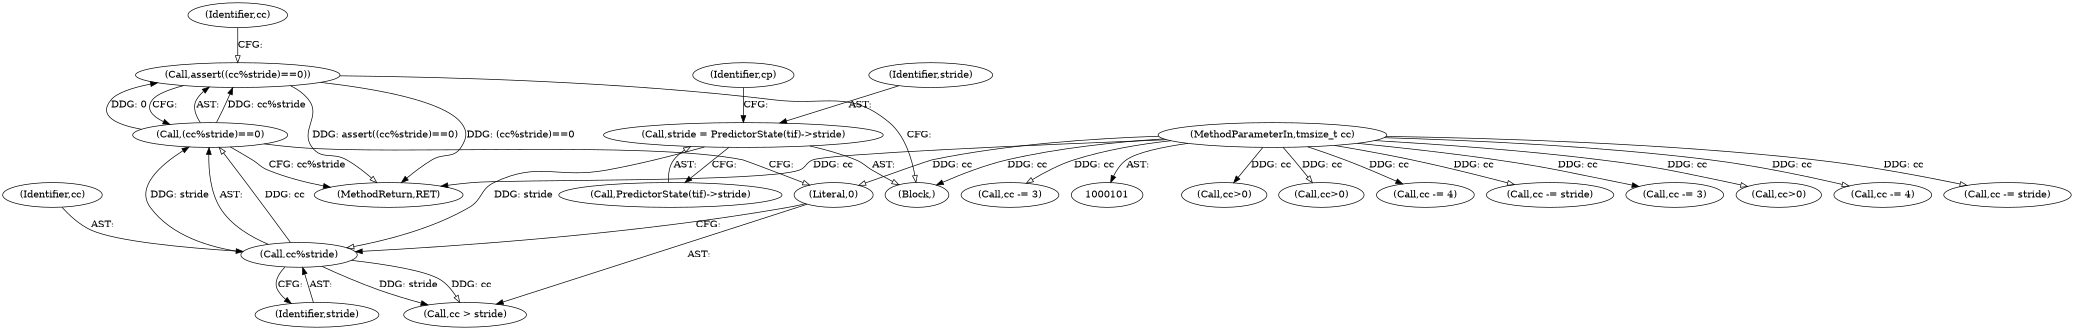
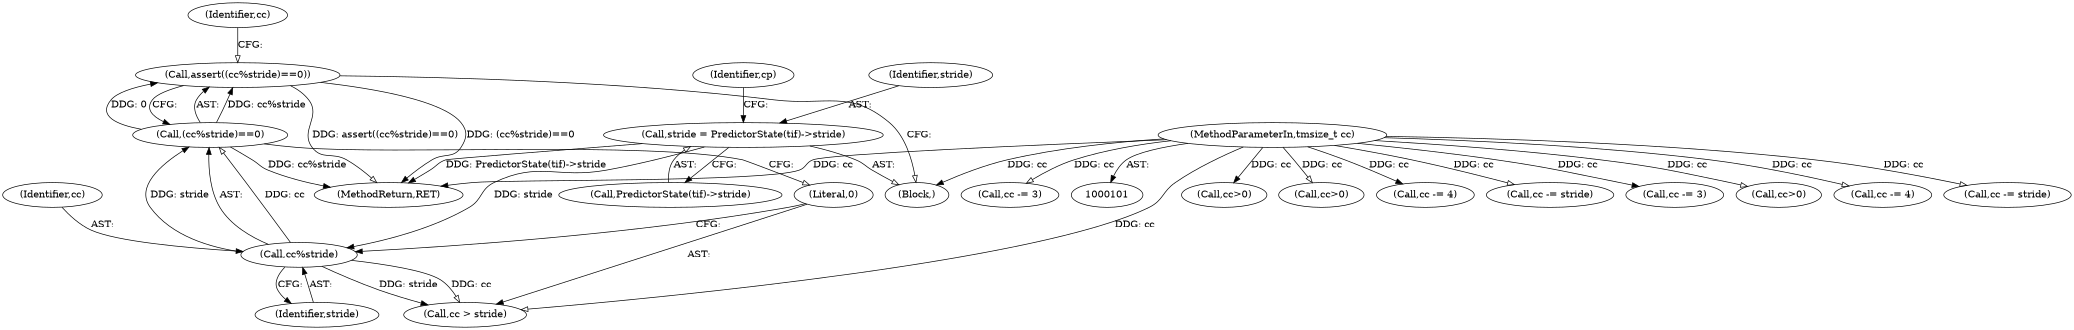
(973, 153) -> (898, 267)
none -> (514, 154)
(307, 165) -> (307, 165)
(521, 173) -> (521, 173)
